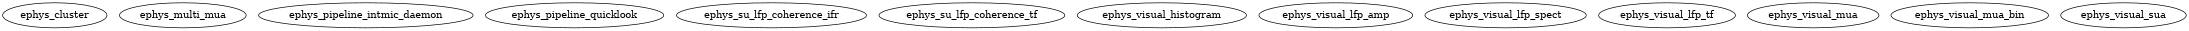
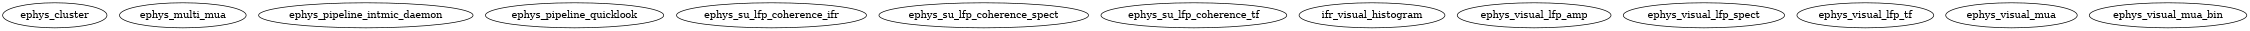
none -> (984, 15)
(1162, 15) -> (1372, 15)
(2123, 15) -> none
